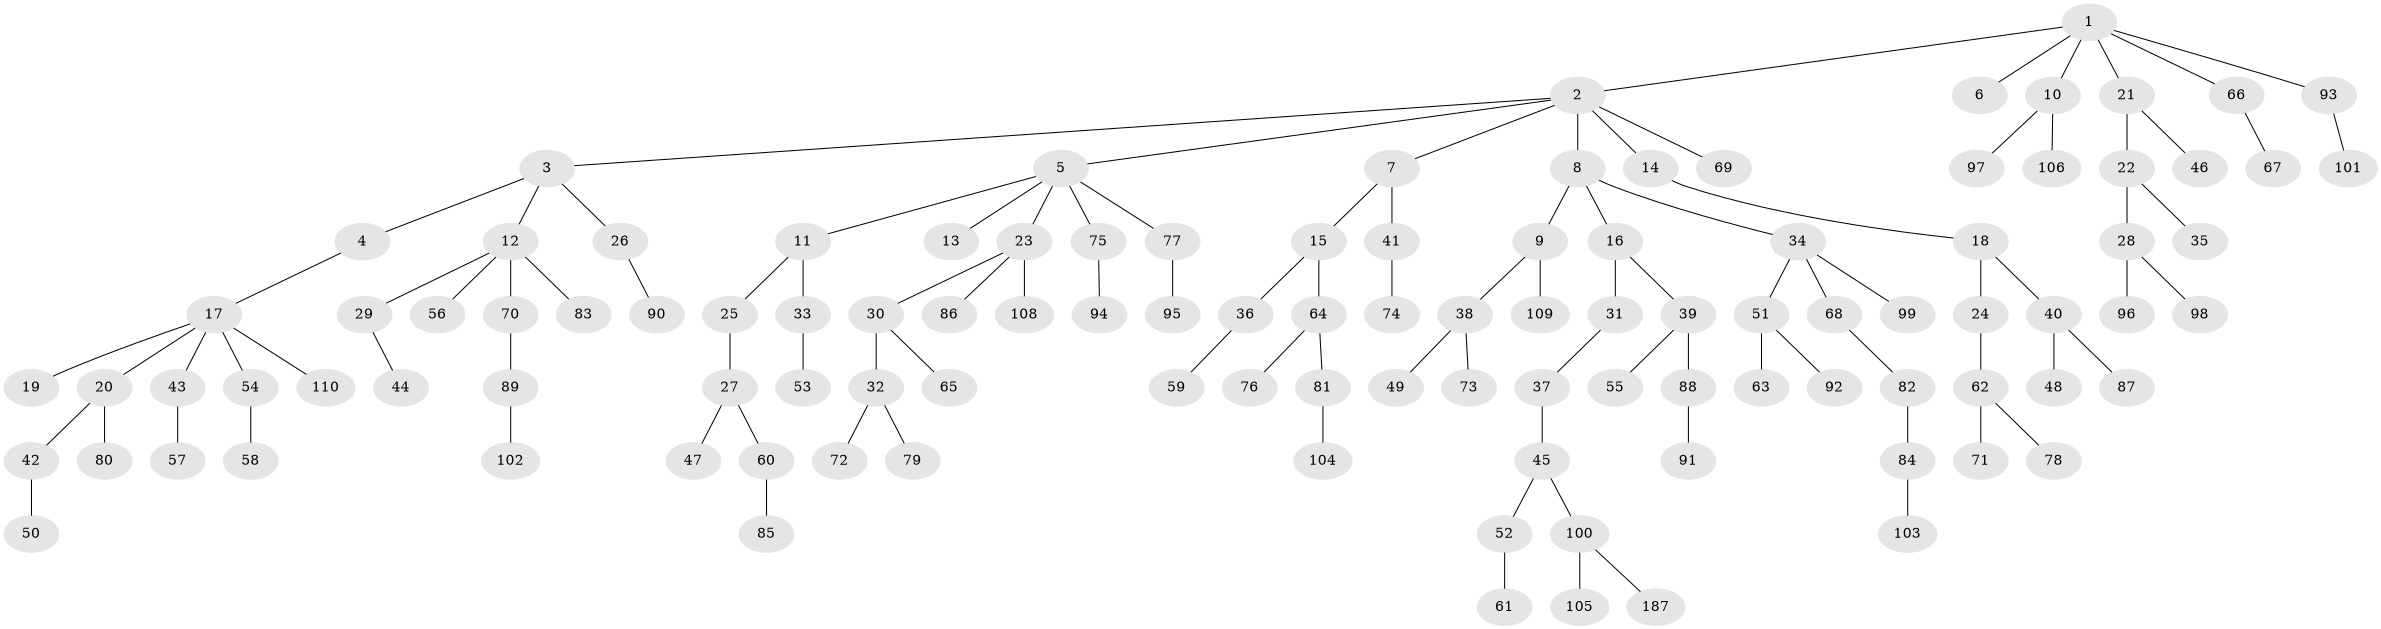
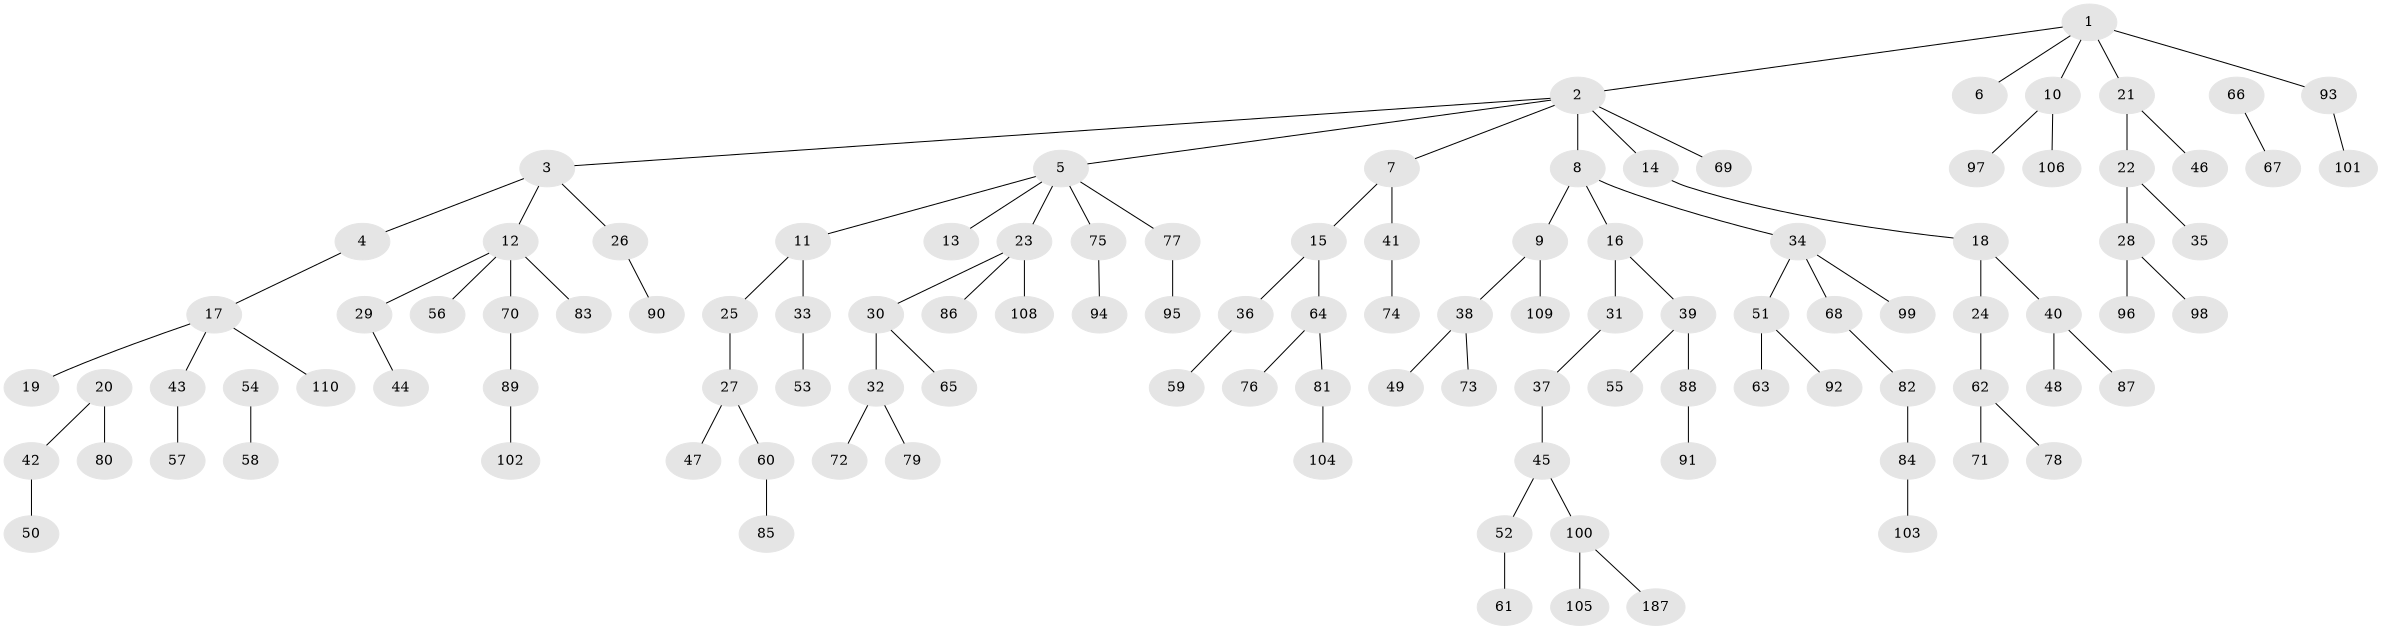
(2163, 59) -> none
(159, 351) -> none
(233, 351) -> none
